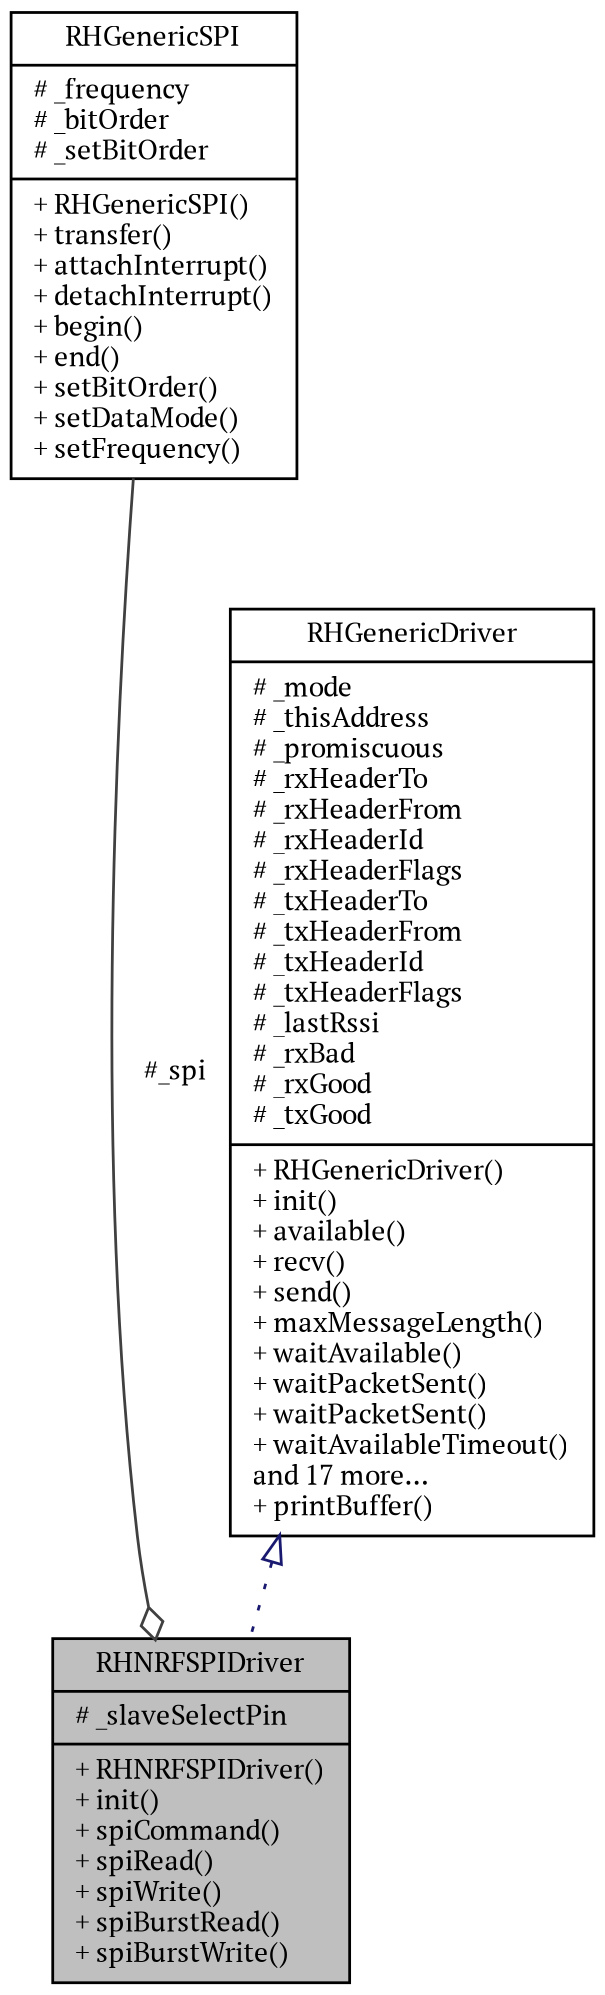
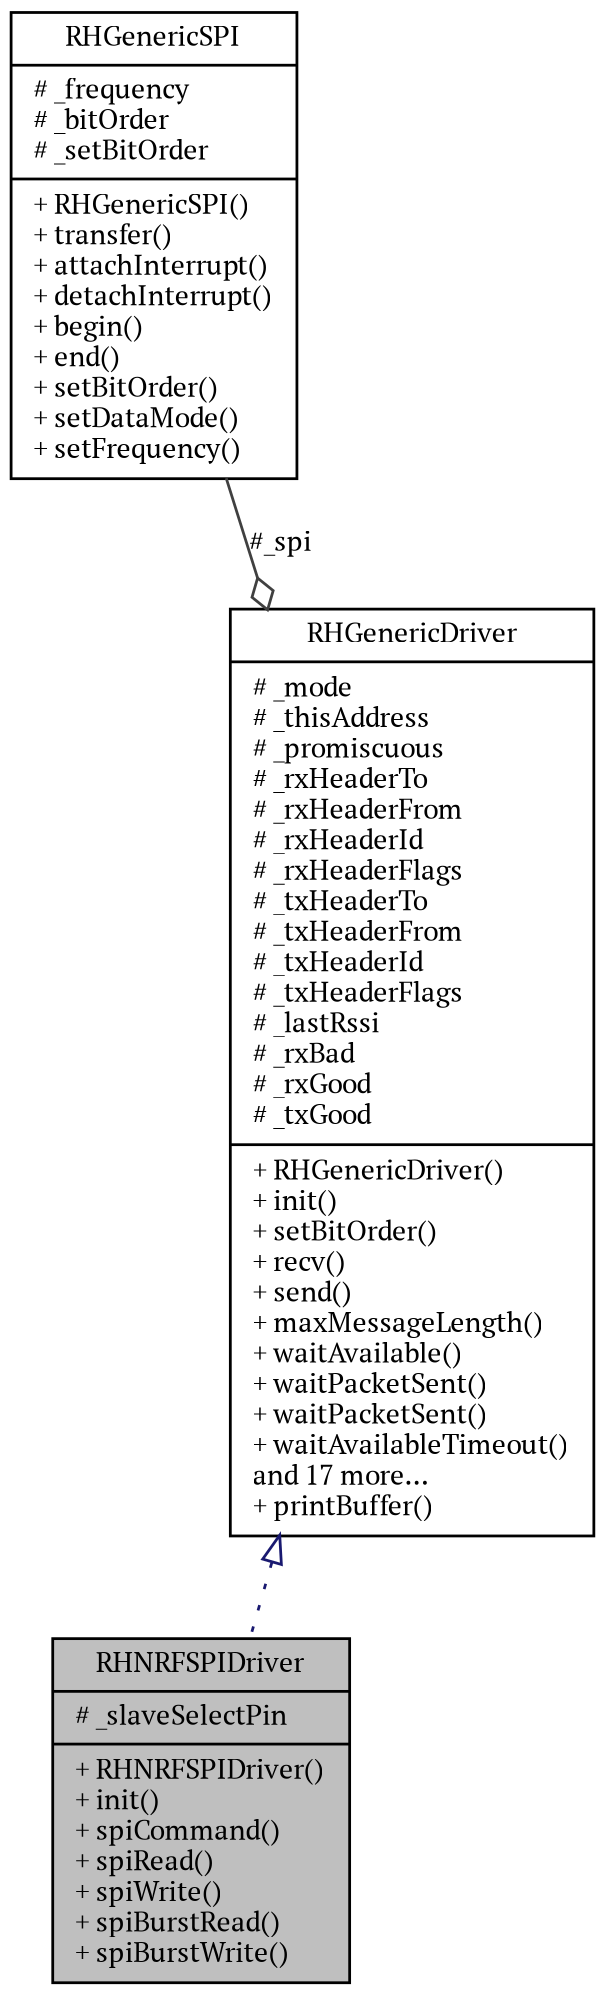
(112, 1043) -> (242, 528)
(330, 1232) -> (345, 1232)
